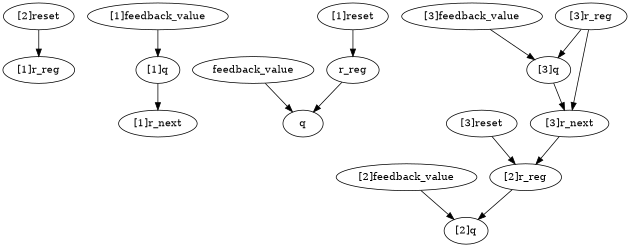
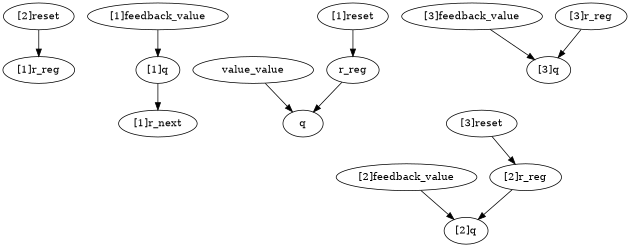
(253, 70) -> (253, 70)
(570, 124) -> none
